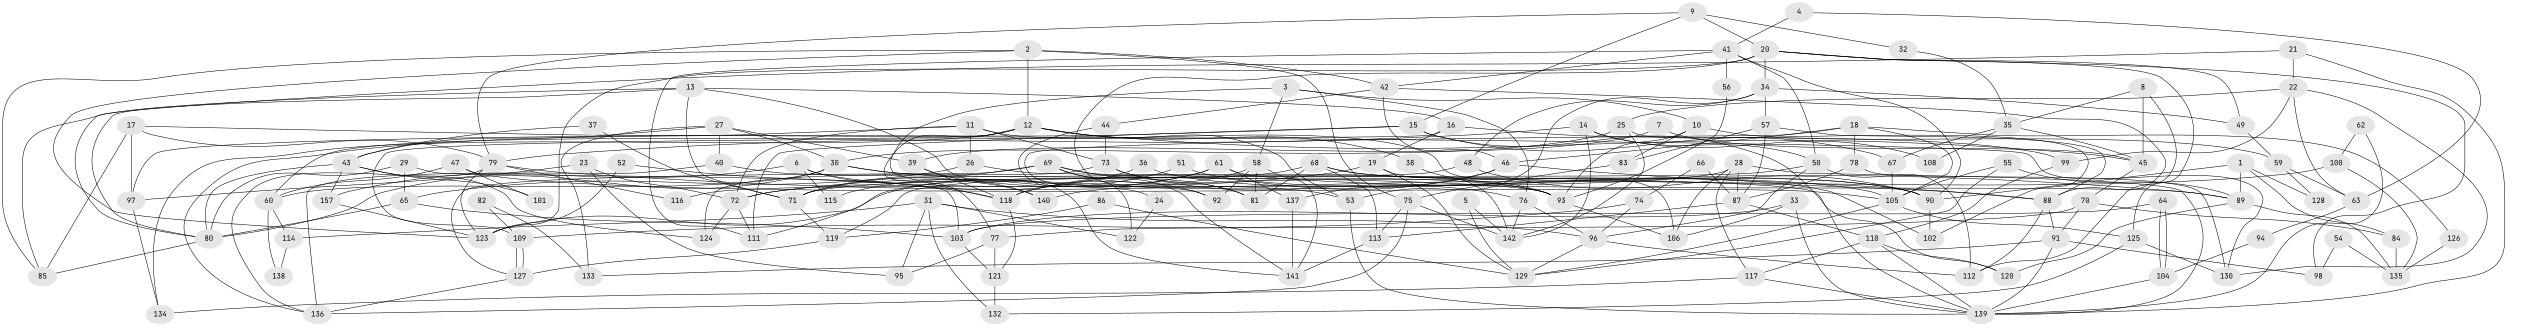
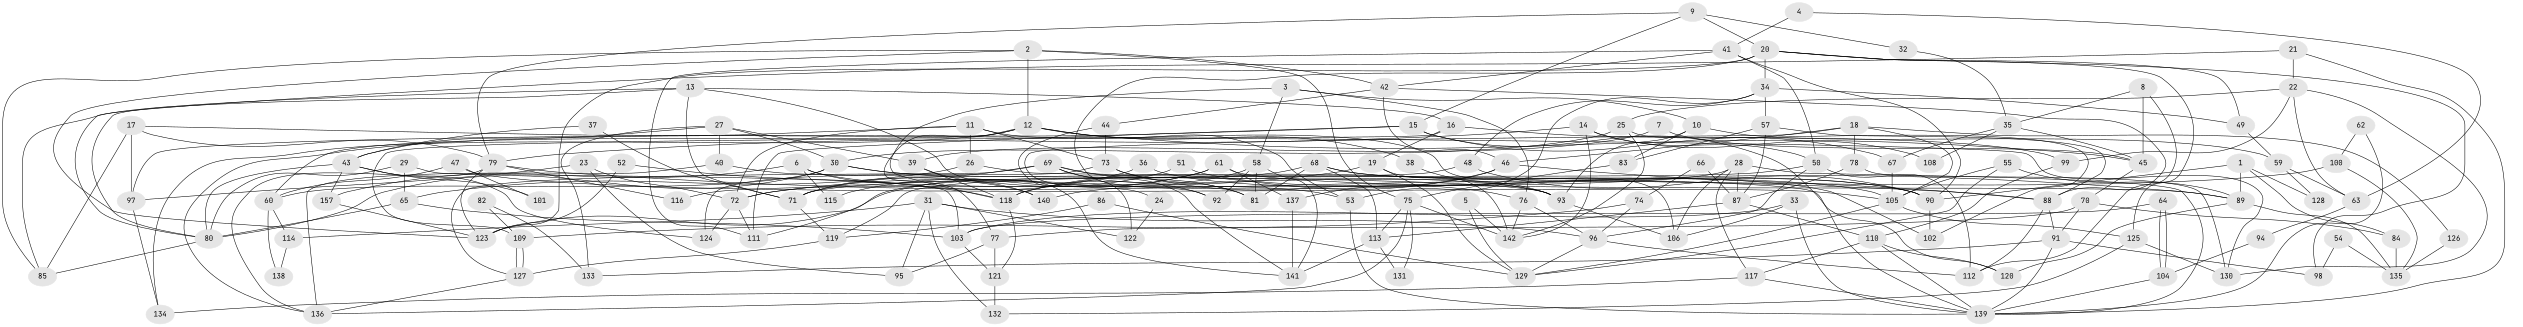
(1727, 88) -> none
none -> (1400, 277)
